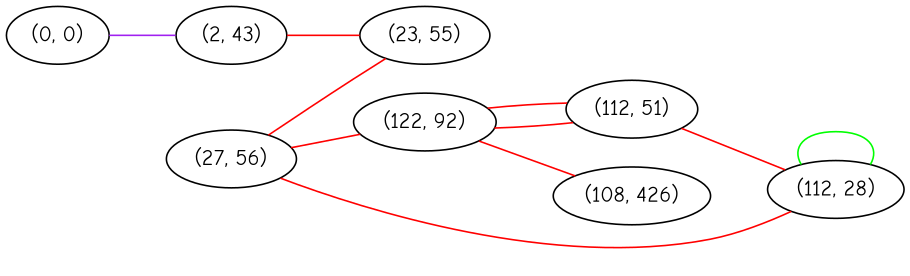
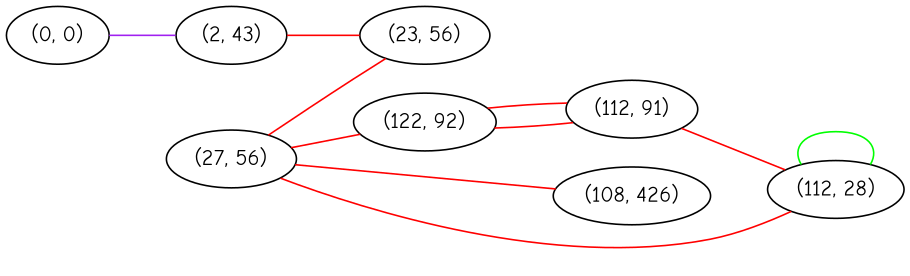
(425, 35) -> (425, 35)
(632, 109) -> (632, 109)
(527, 158) -> (425, 177)
